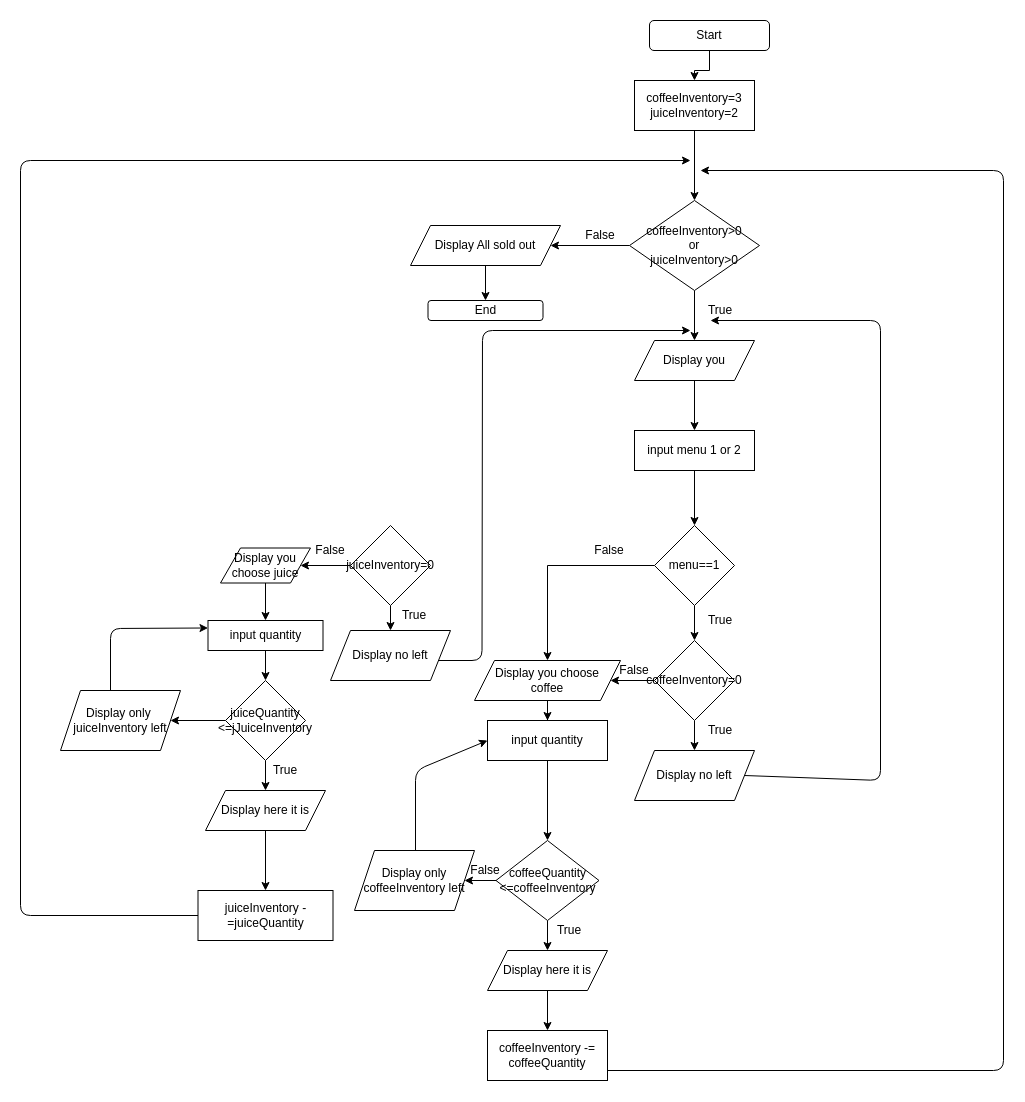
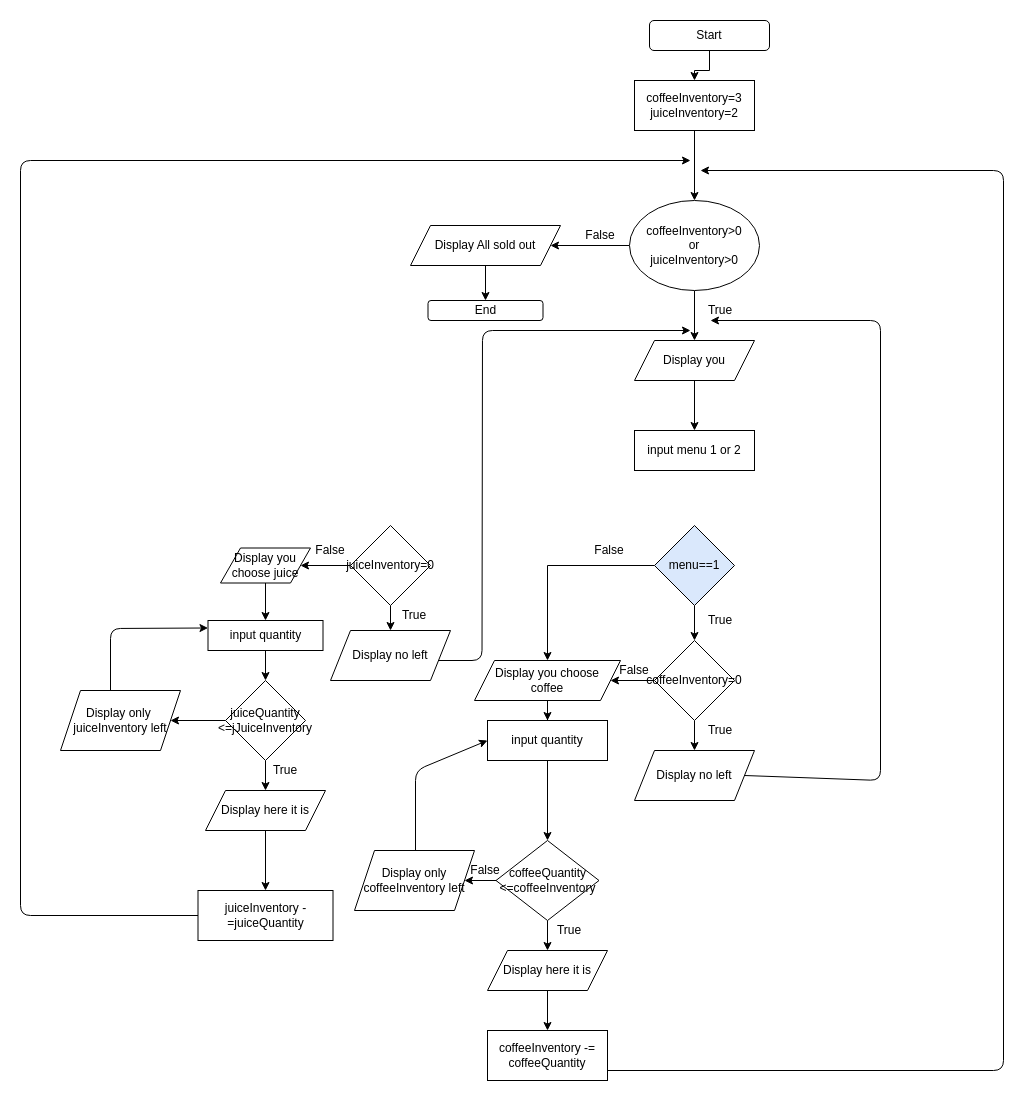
(695, 246) -> (695, 246)
(695, 495) -> none
(695, 566) -> (695, 566)
